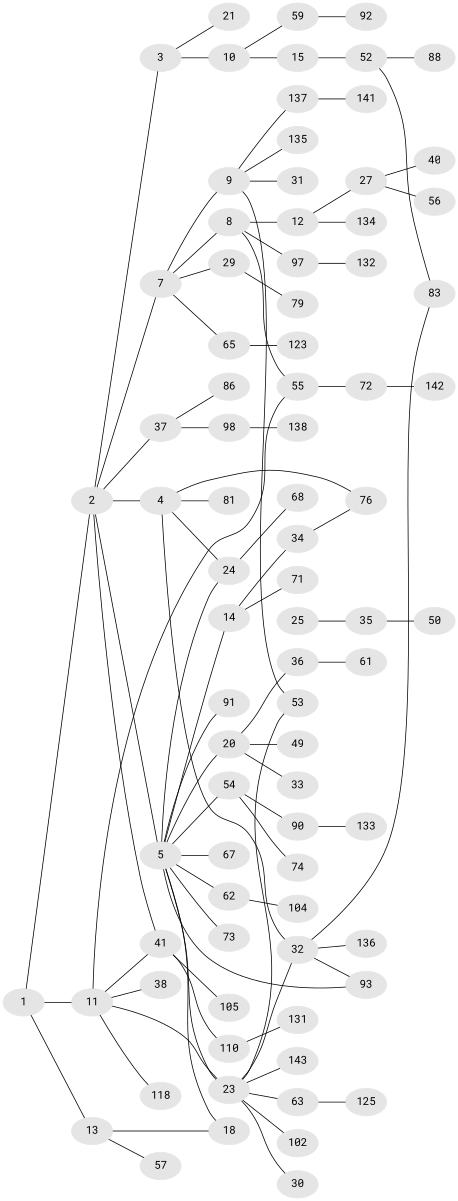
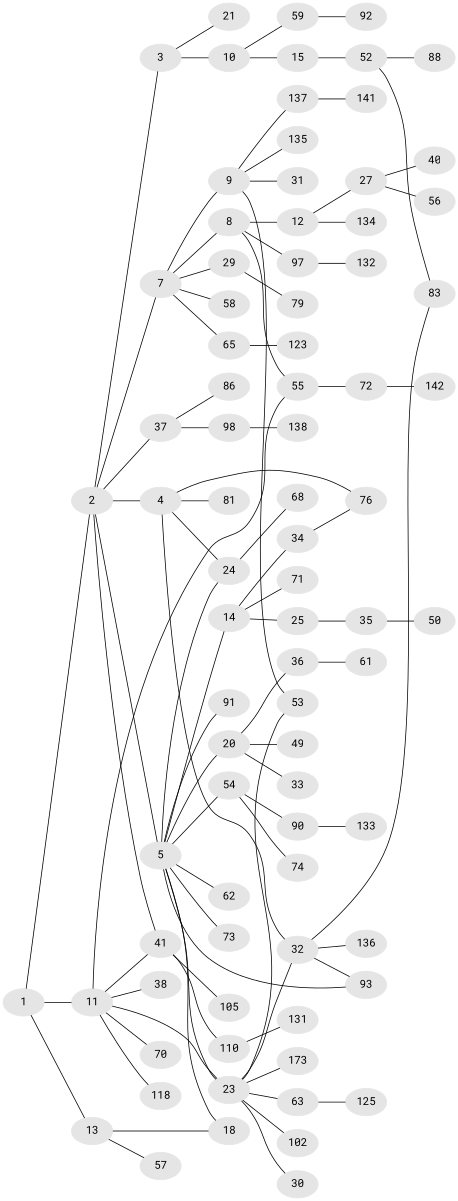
none -> (229, 304)
none -> (259, 619)
(229, 855) -> none
(298, 909) -> none
none -> (161, 1055)
(298, 1061) -> (298, 1061)
